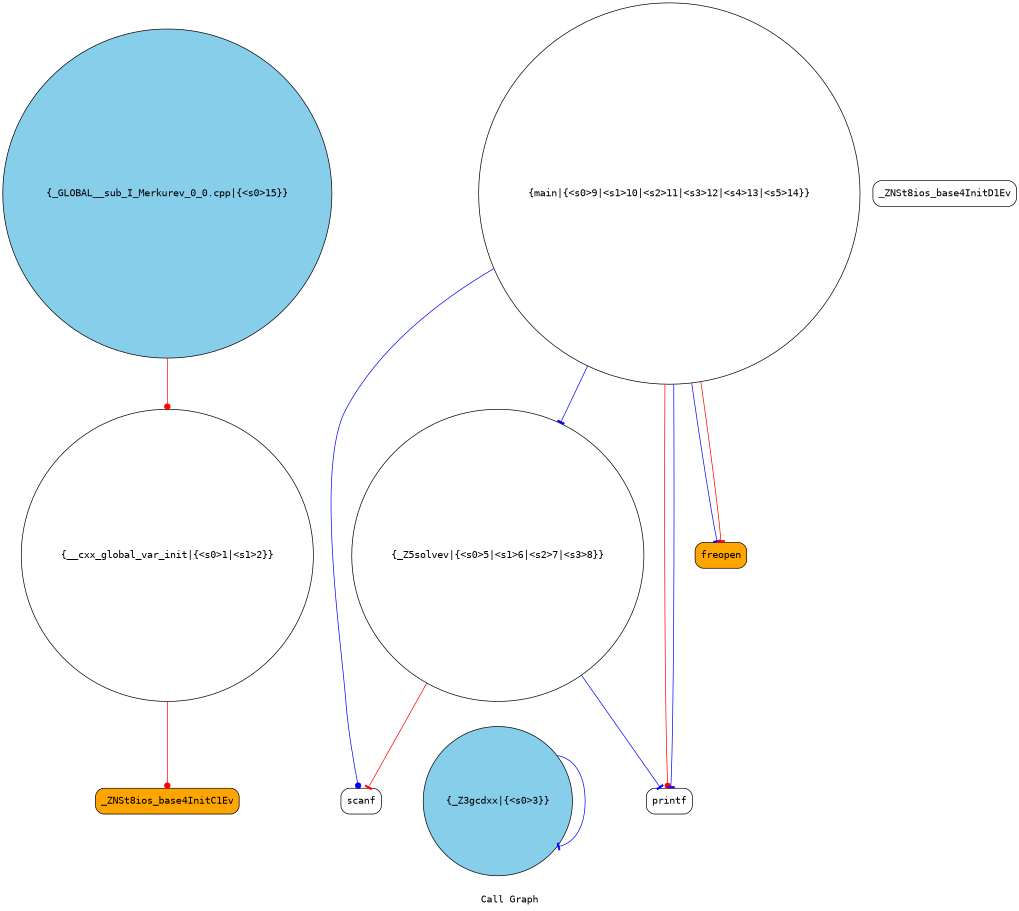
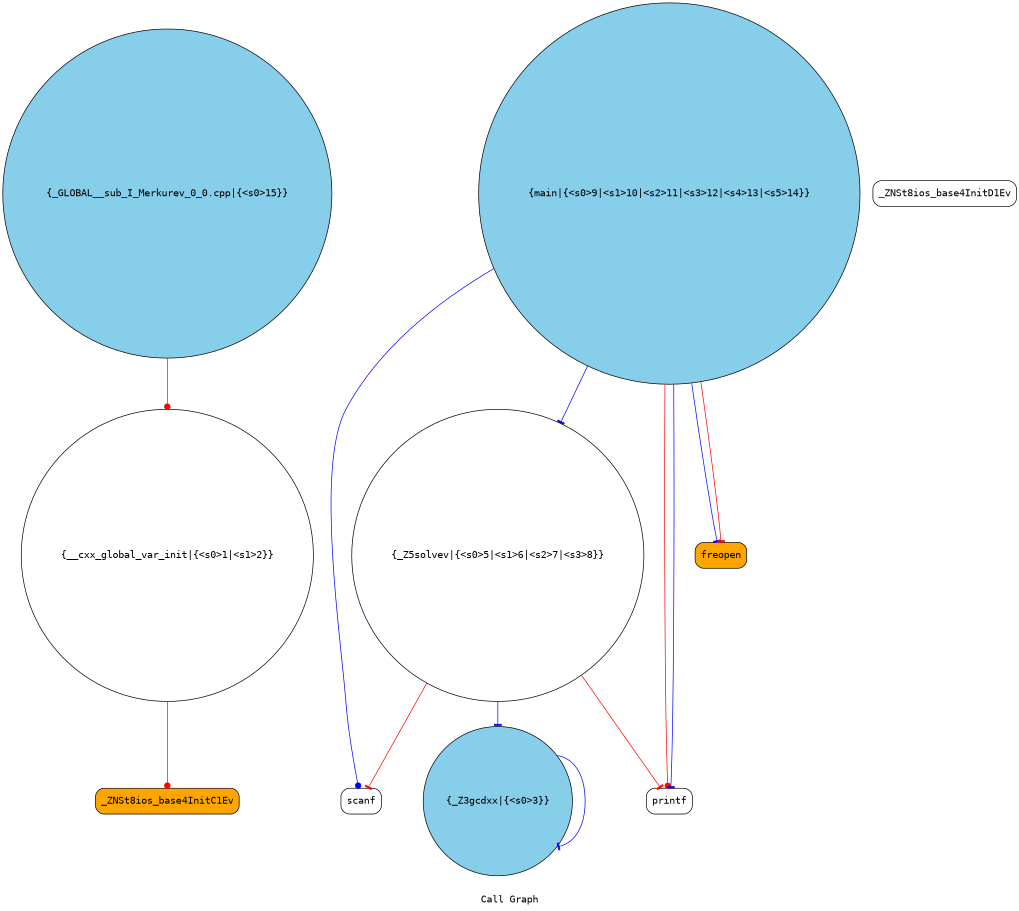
(669, 194) -> (669, 194)
none -> (498, 712)
(620, 730) -> (620, 730)
